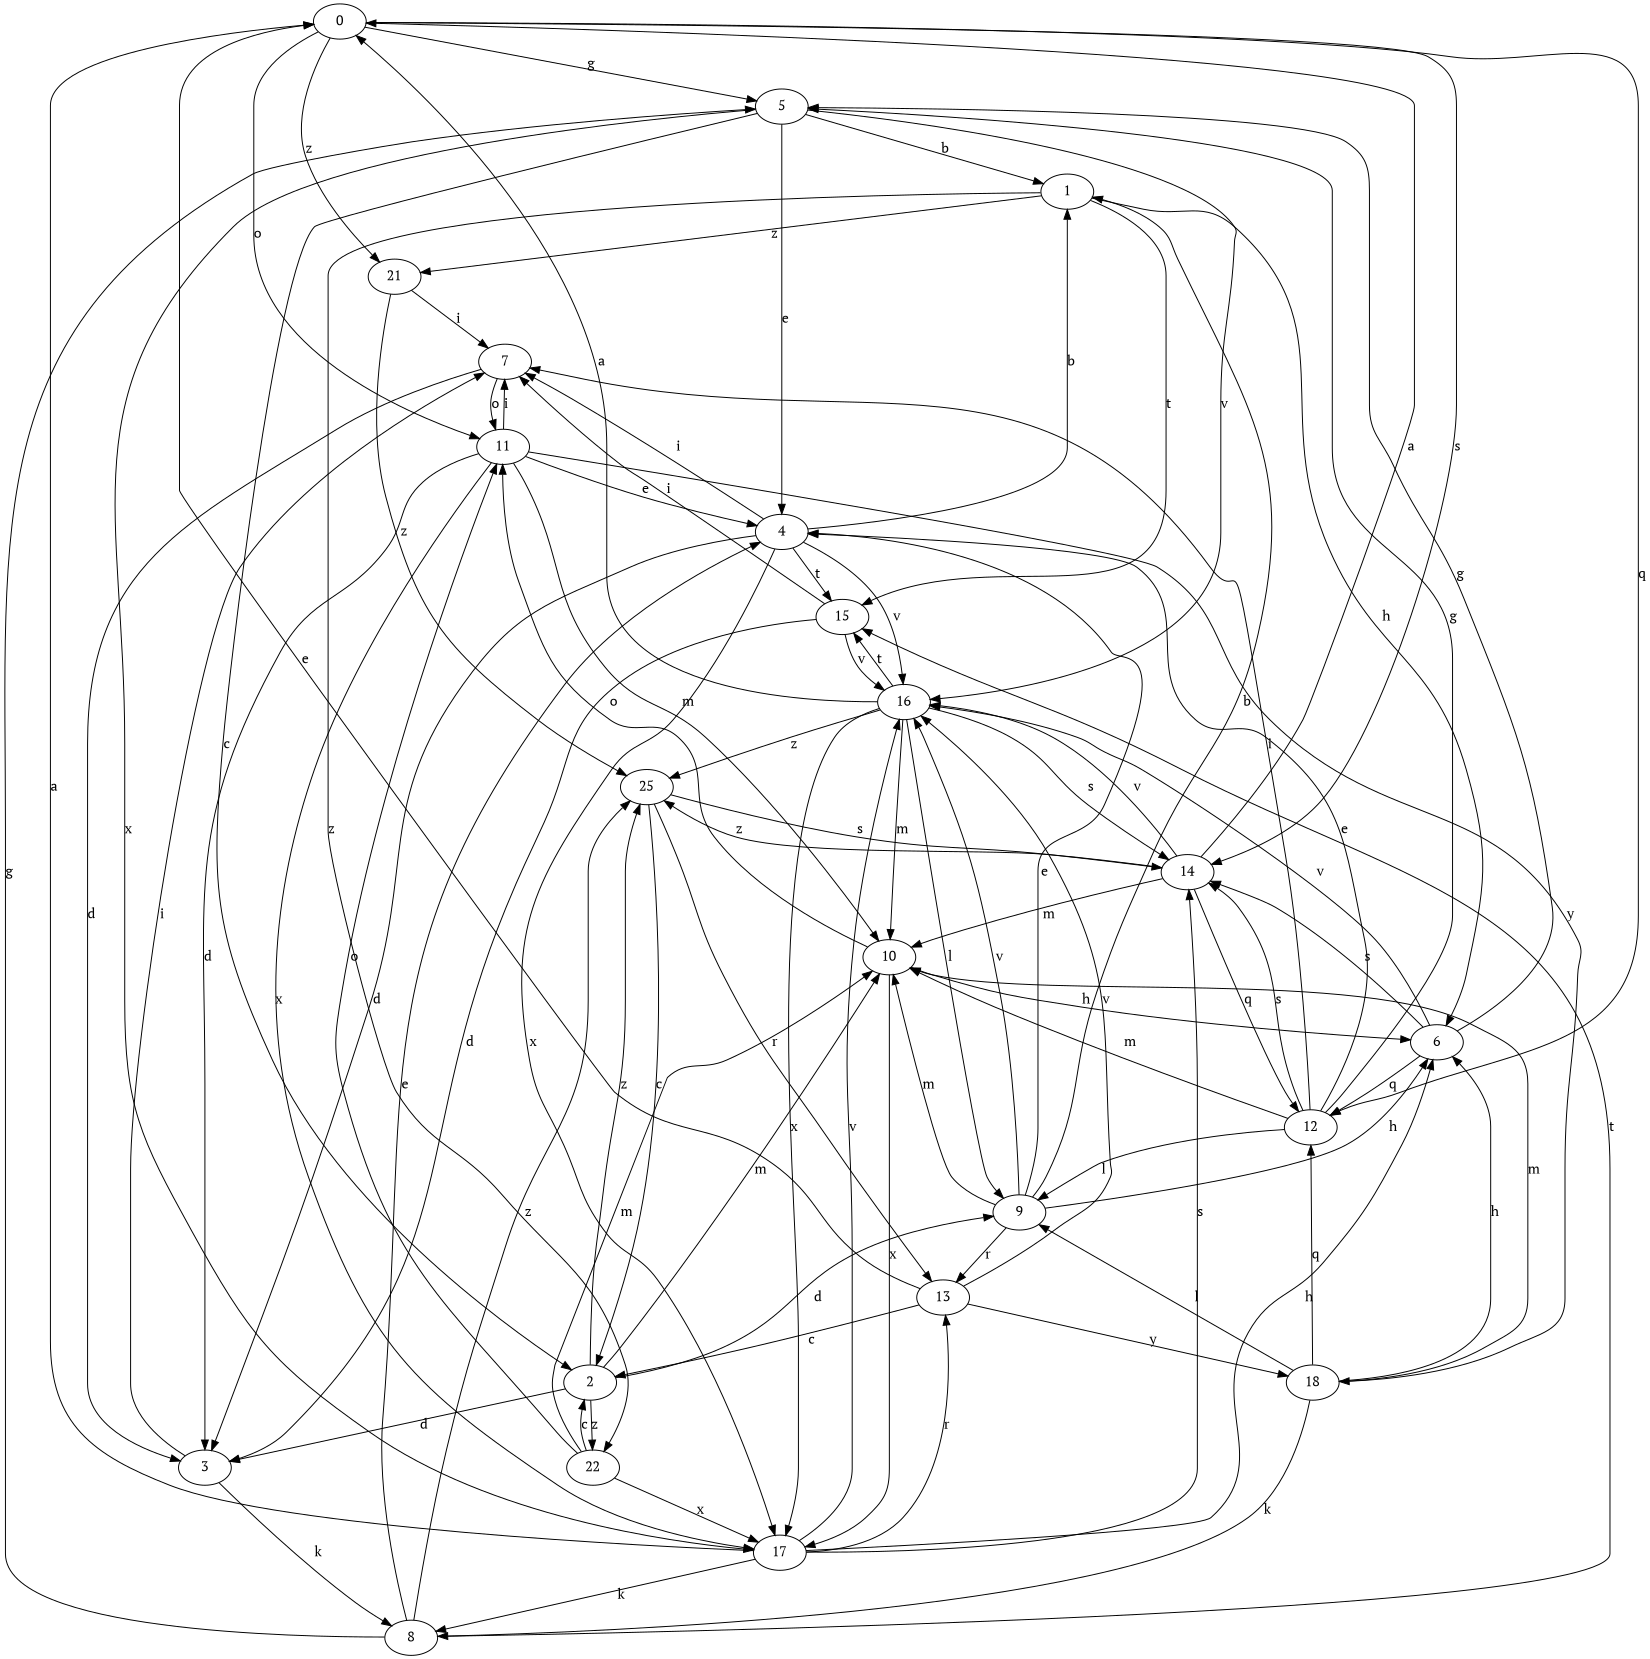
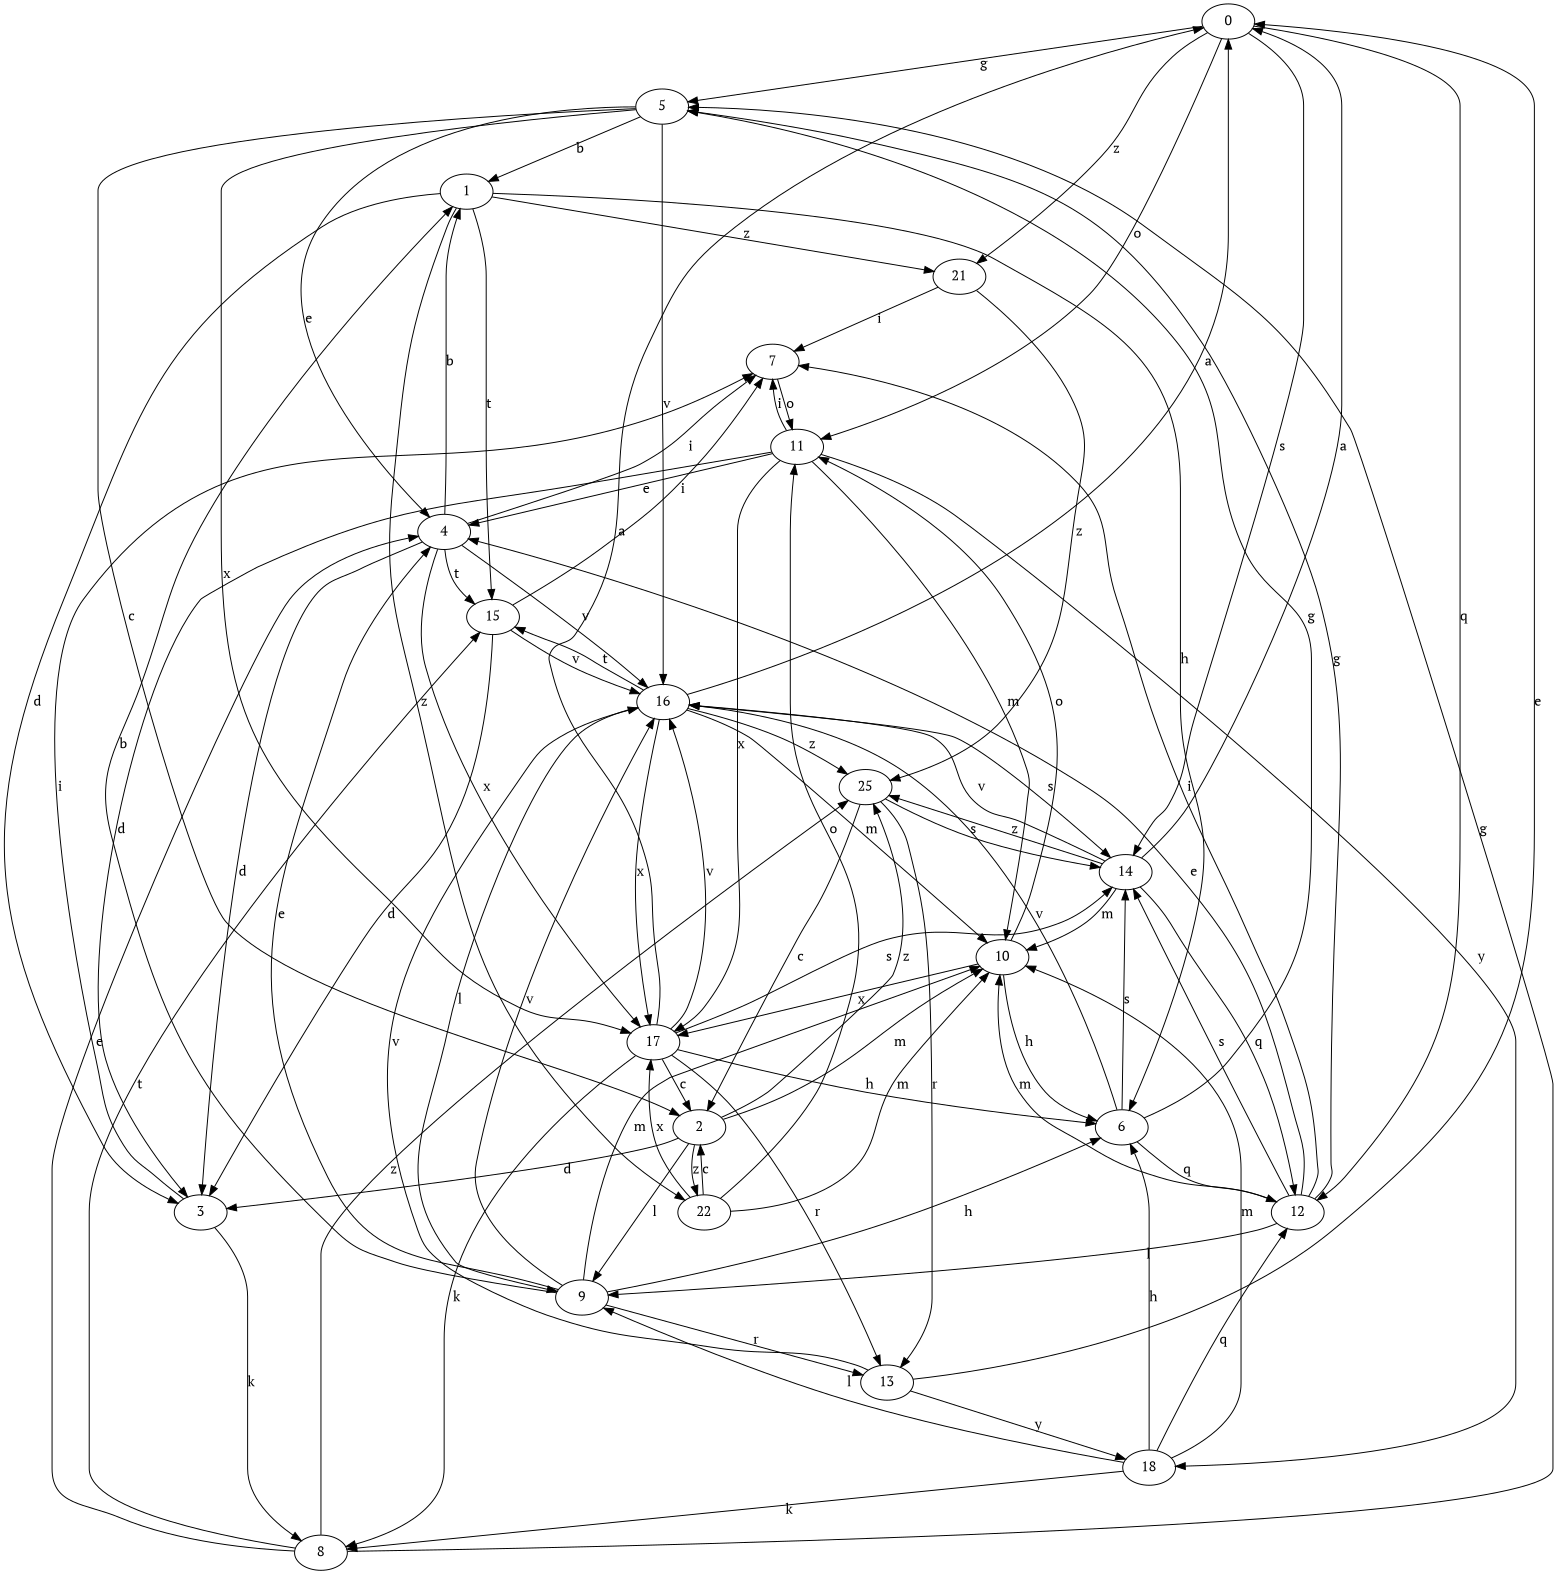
(88, 831) -> (51, 633)
(818, 1298) -> (655, 1212)
(773, 1342) -> (675, 1083)
